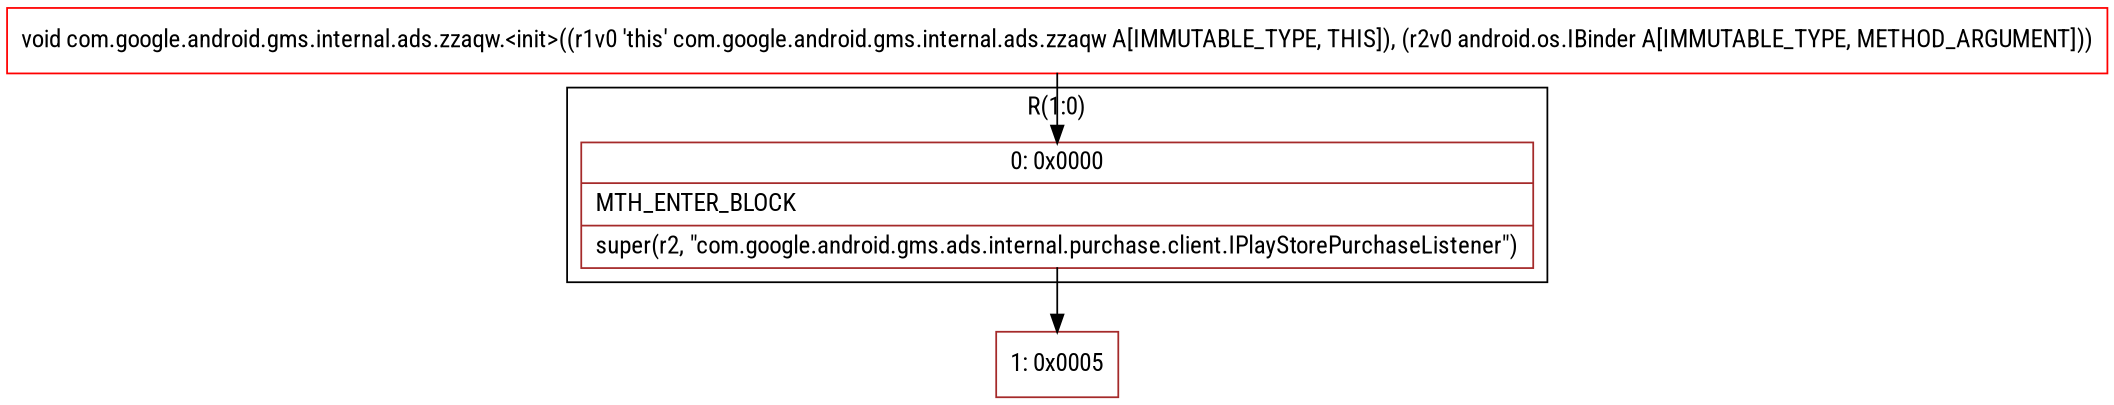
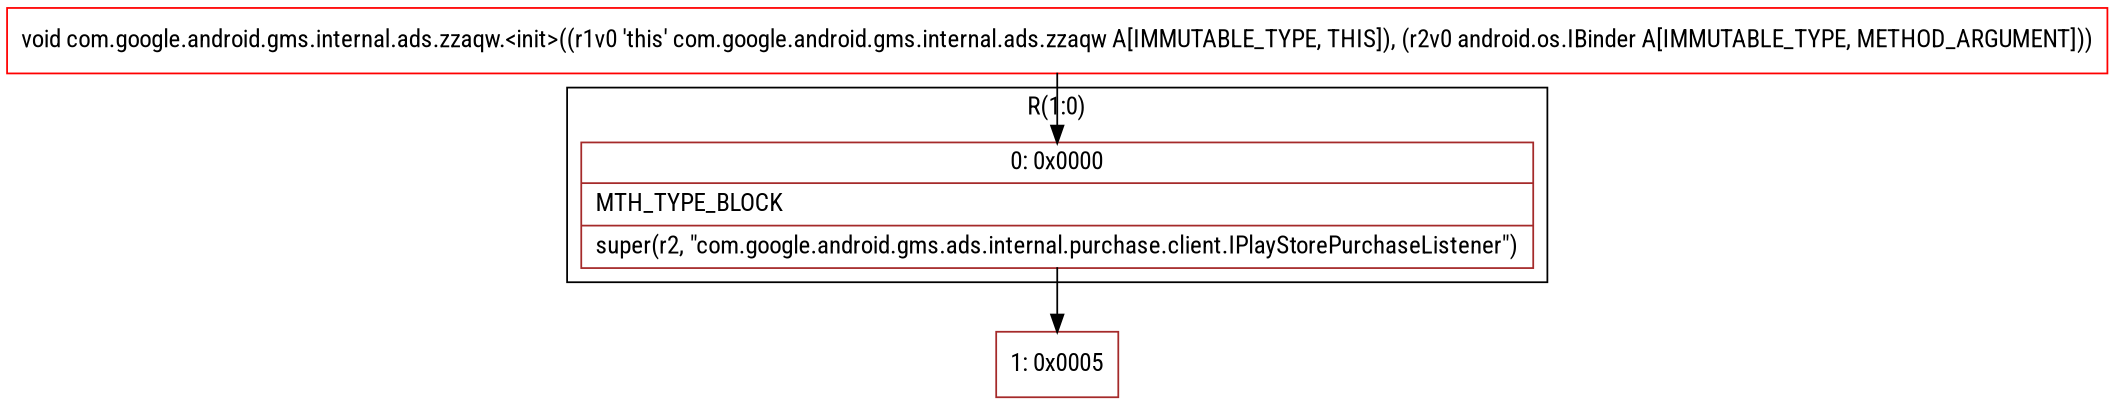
(696, 203) -> (689, 203)
